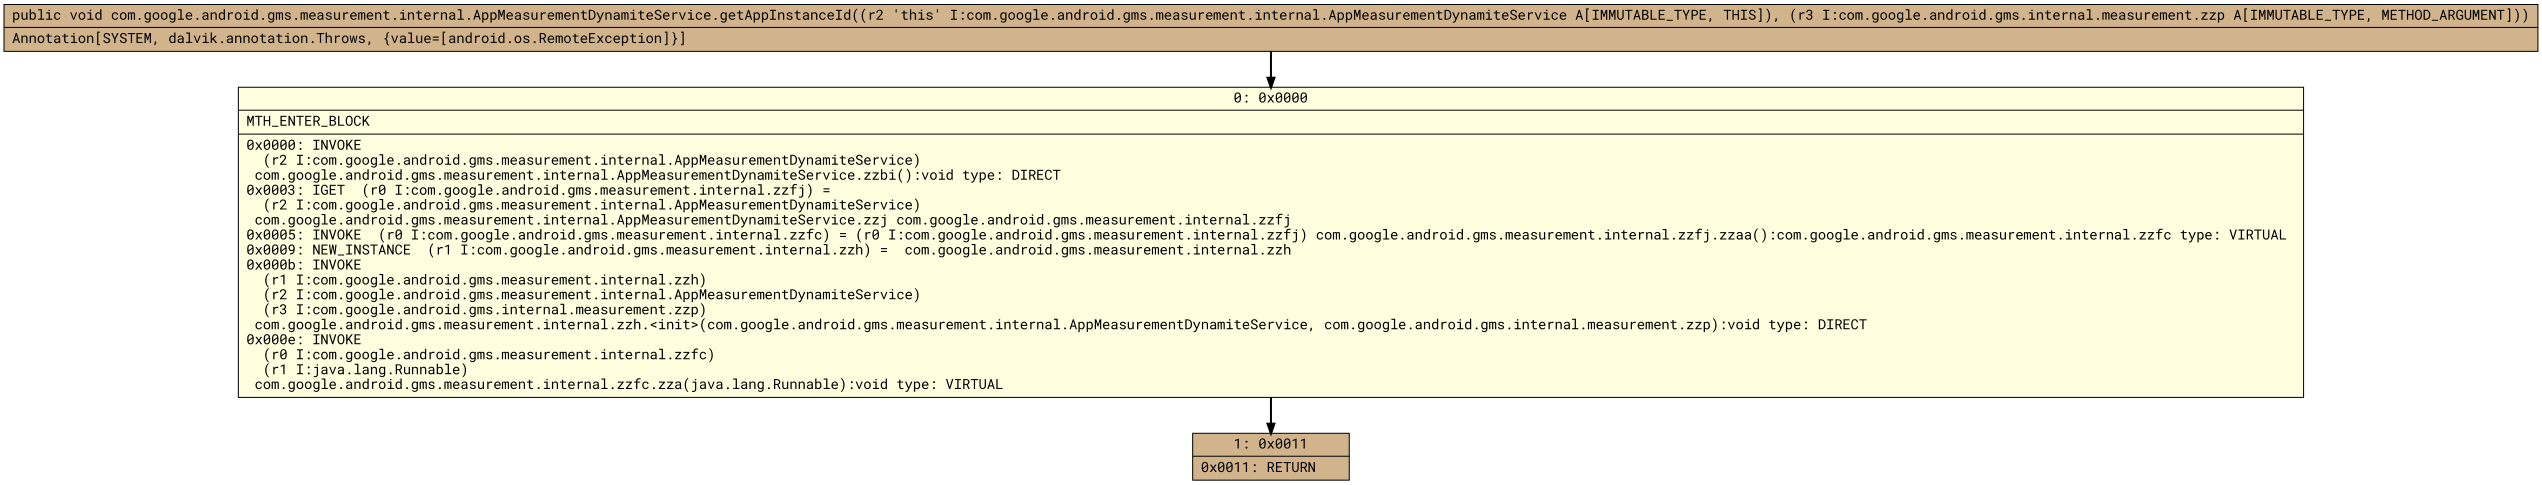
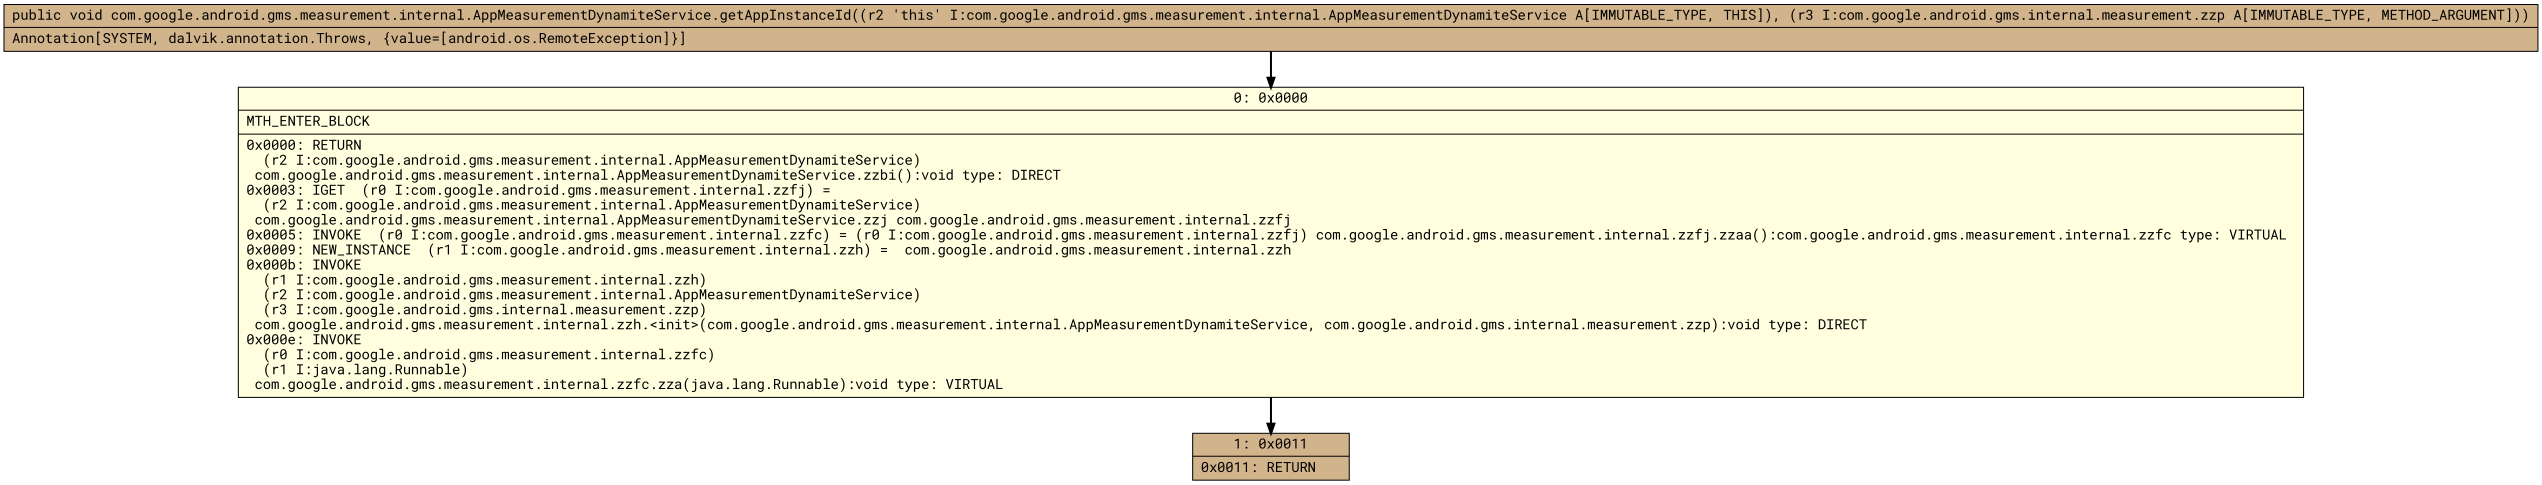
(313, 146) -> (313, 146)
